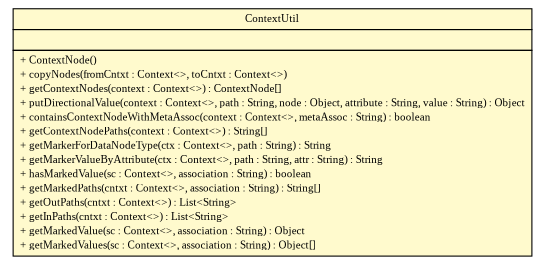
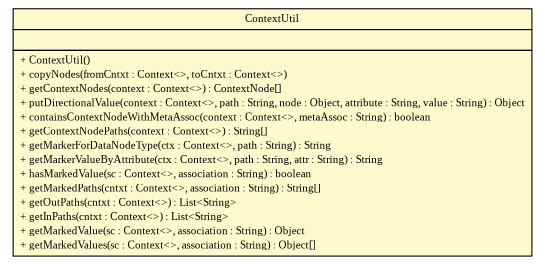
(59, 60) -> (55, 60)
